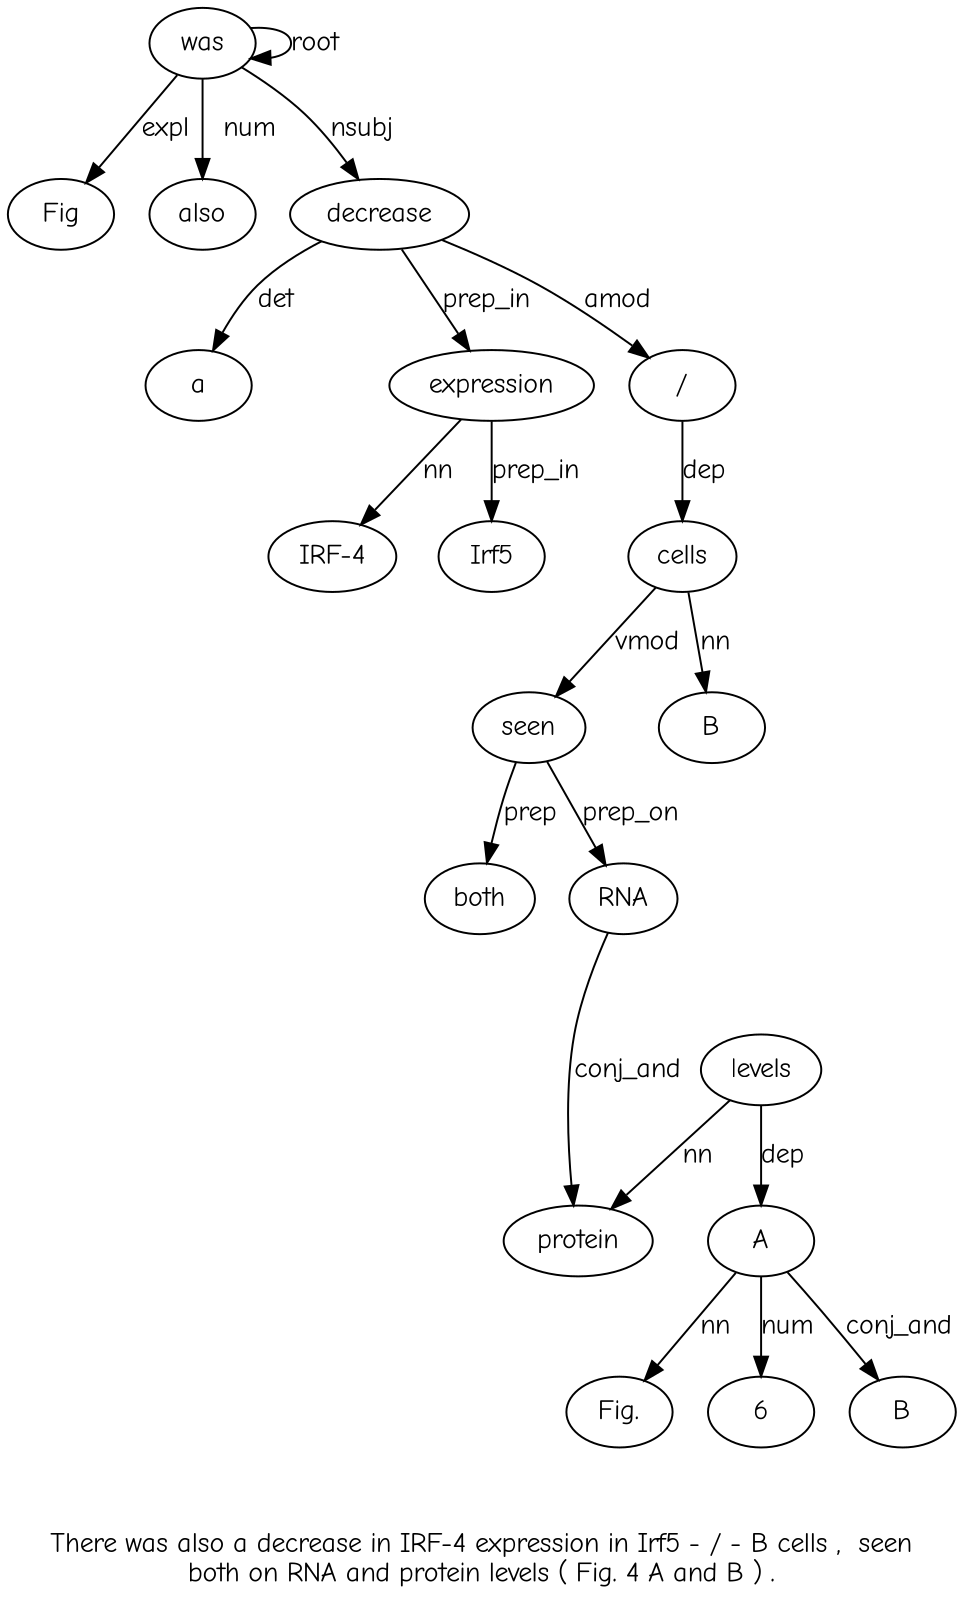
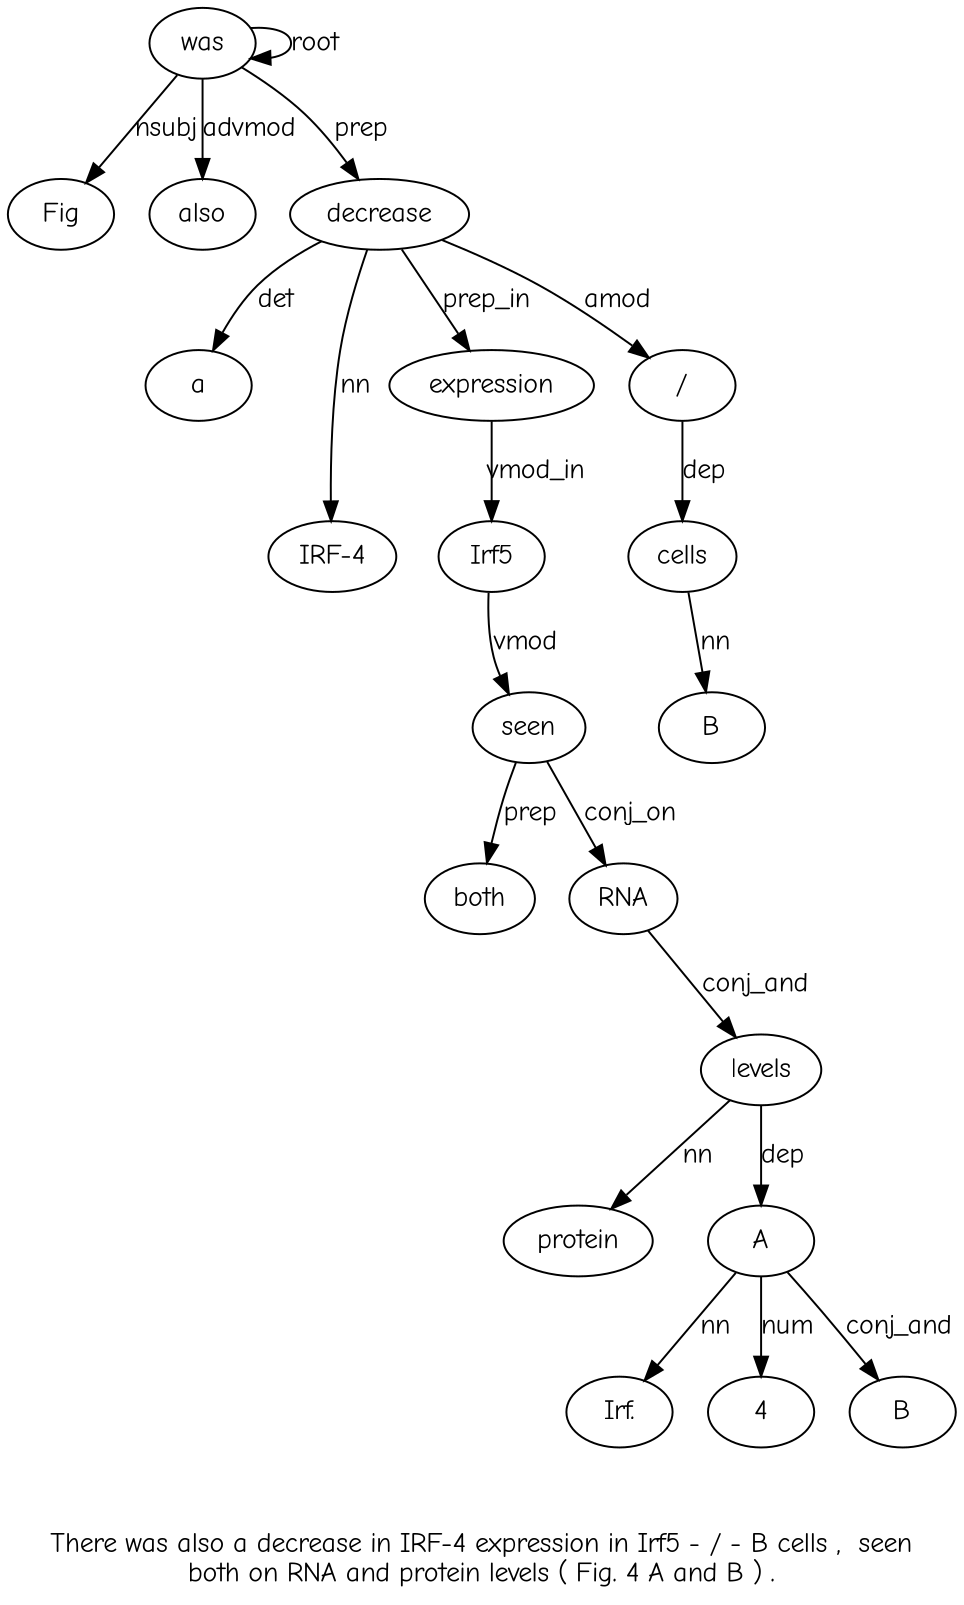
(166, 129) -> (166, 129)
(250, 129) -> (250, 129)
(362, 129) -> (362, 129)
(418, 465) -> (337, 374)
(536, 471) -> (536, 471)
(613, 635) -> (490, 635)
(630, 813) -> (630, 813)
(571, 1056) -> (686, 976)
(620, 1412) -> (620, 1412)
(761, 1412) -> (761, 1412)
